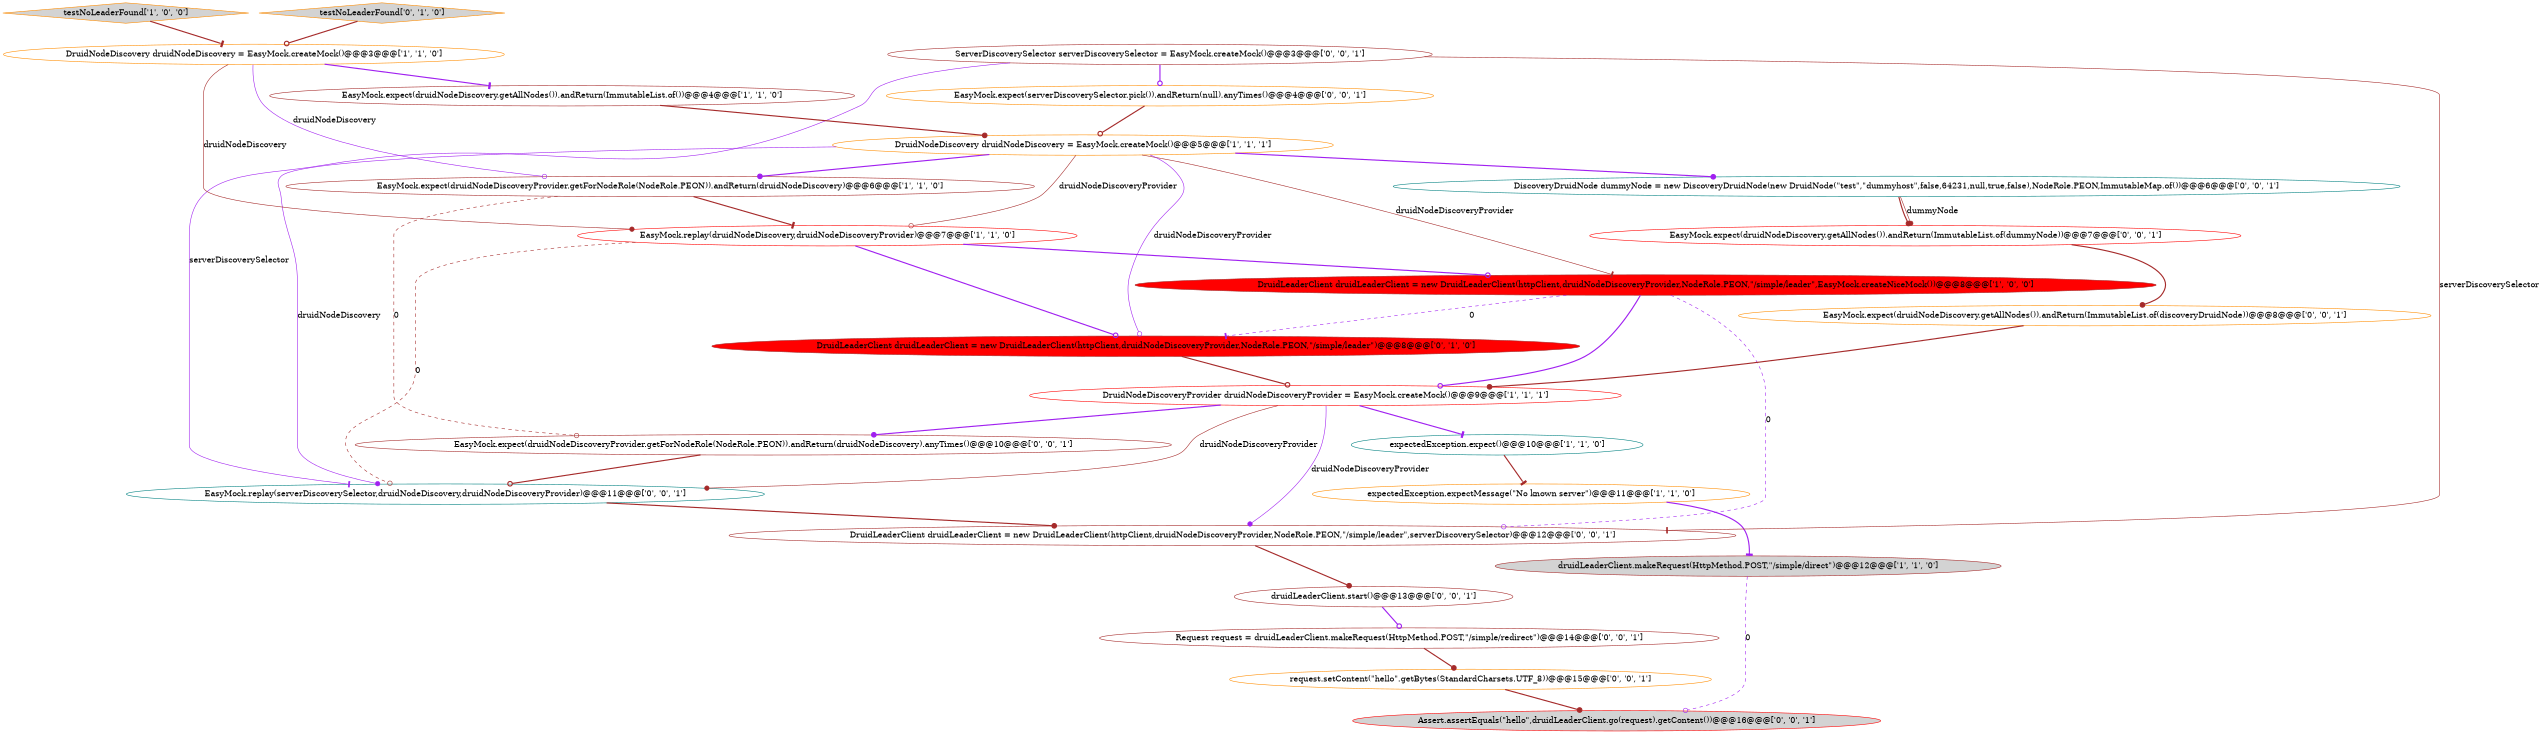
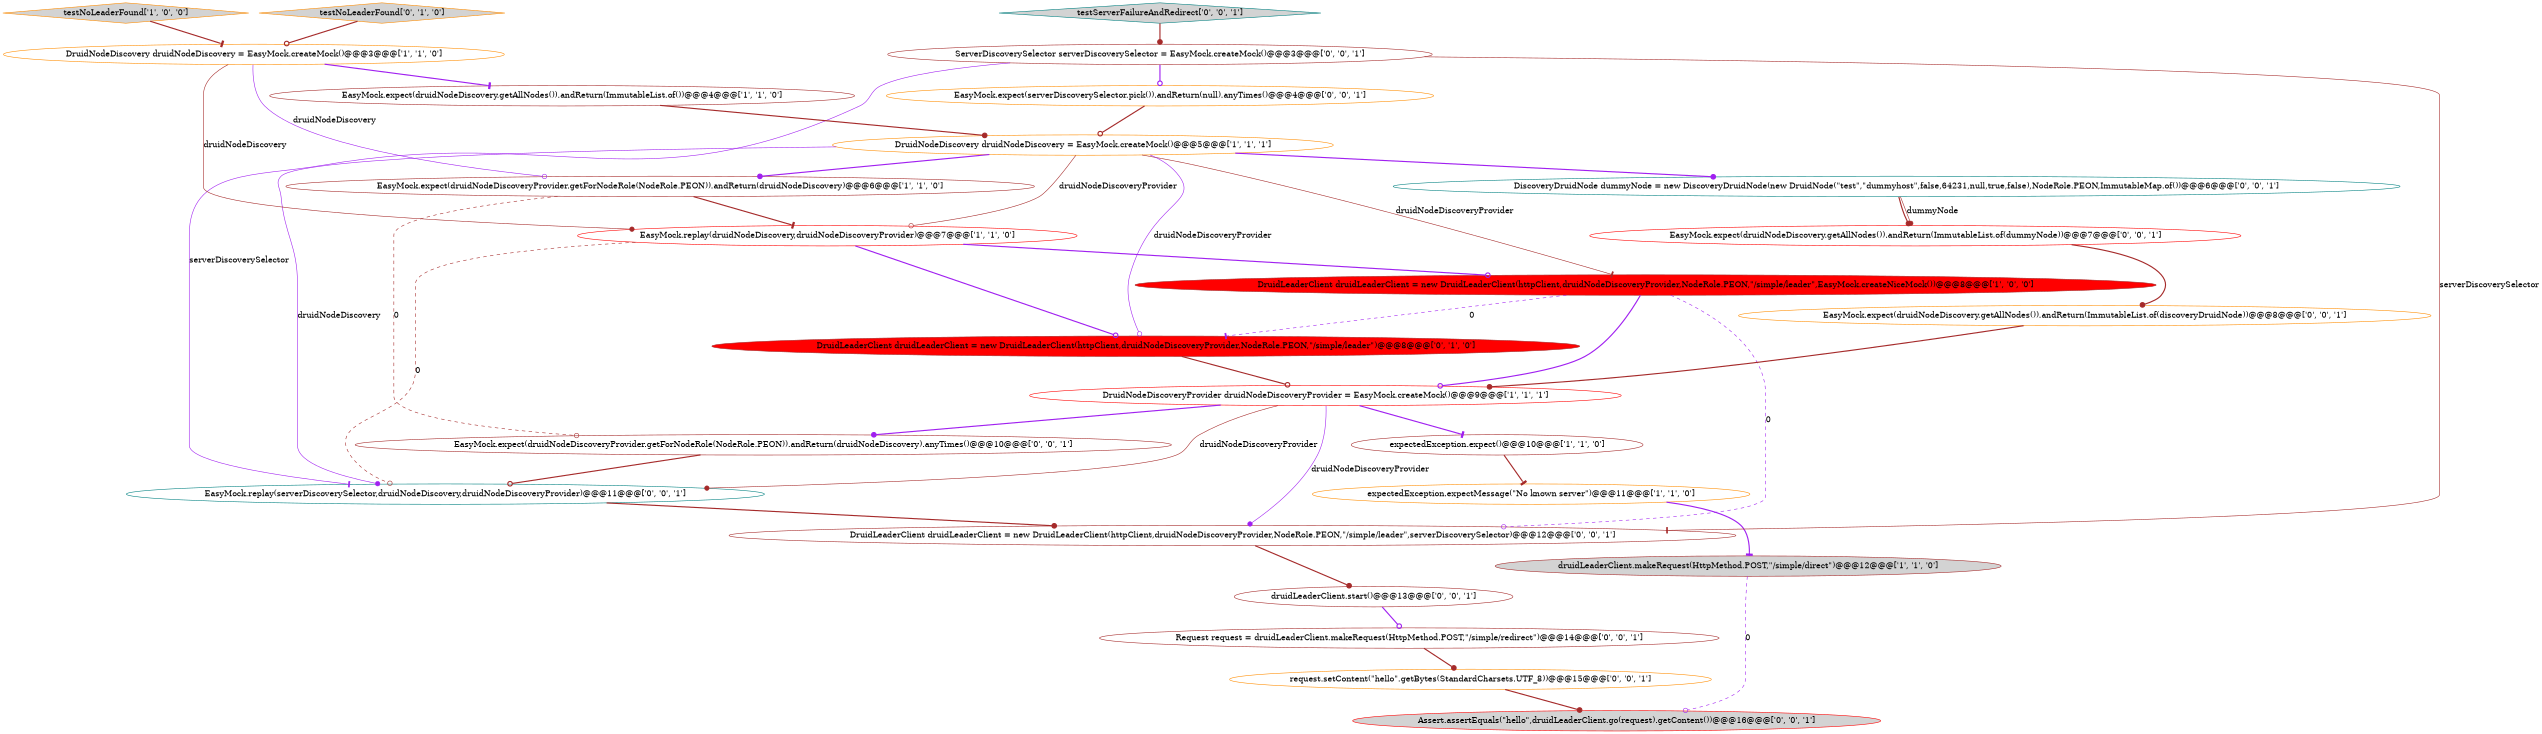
none -> (1160, 13)
(1497, 445) -> (1497, 445)
